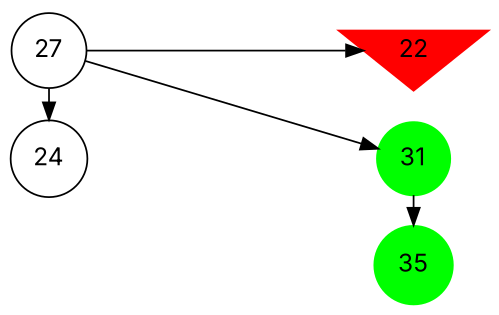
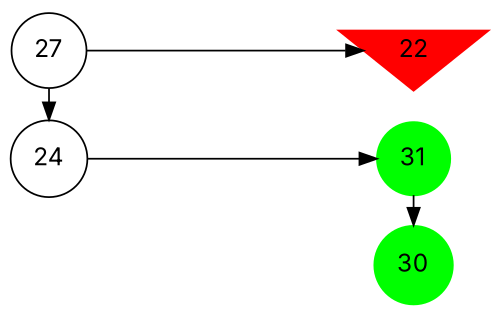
(223, 102) -> (224, 159)
(414, 265) -> (414, 265)
